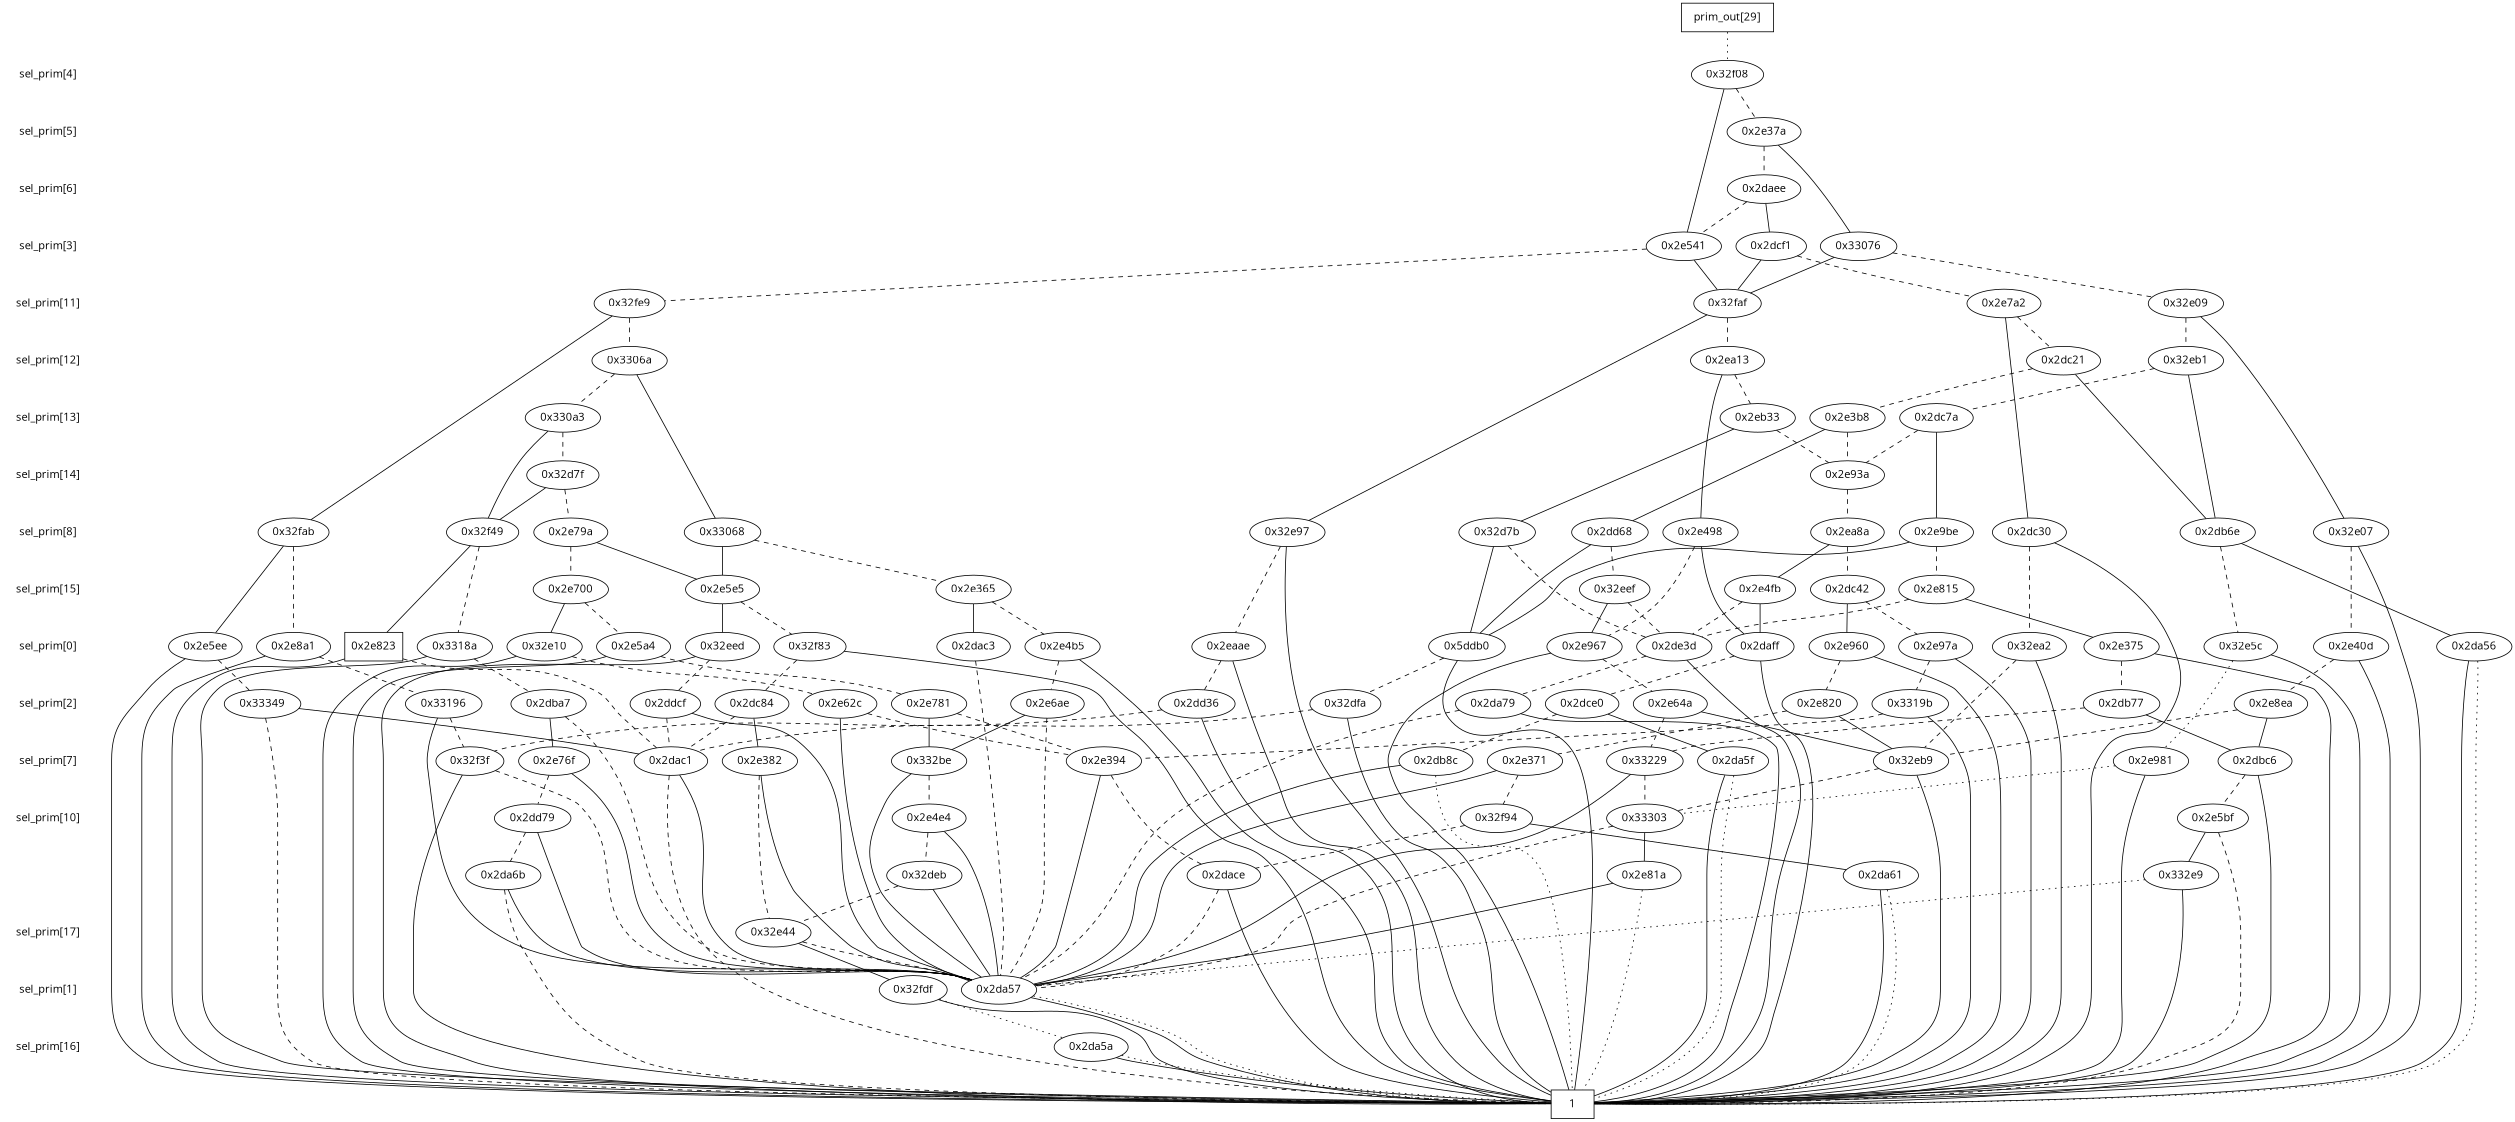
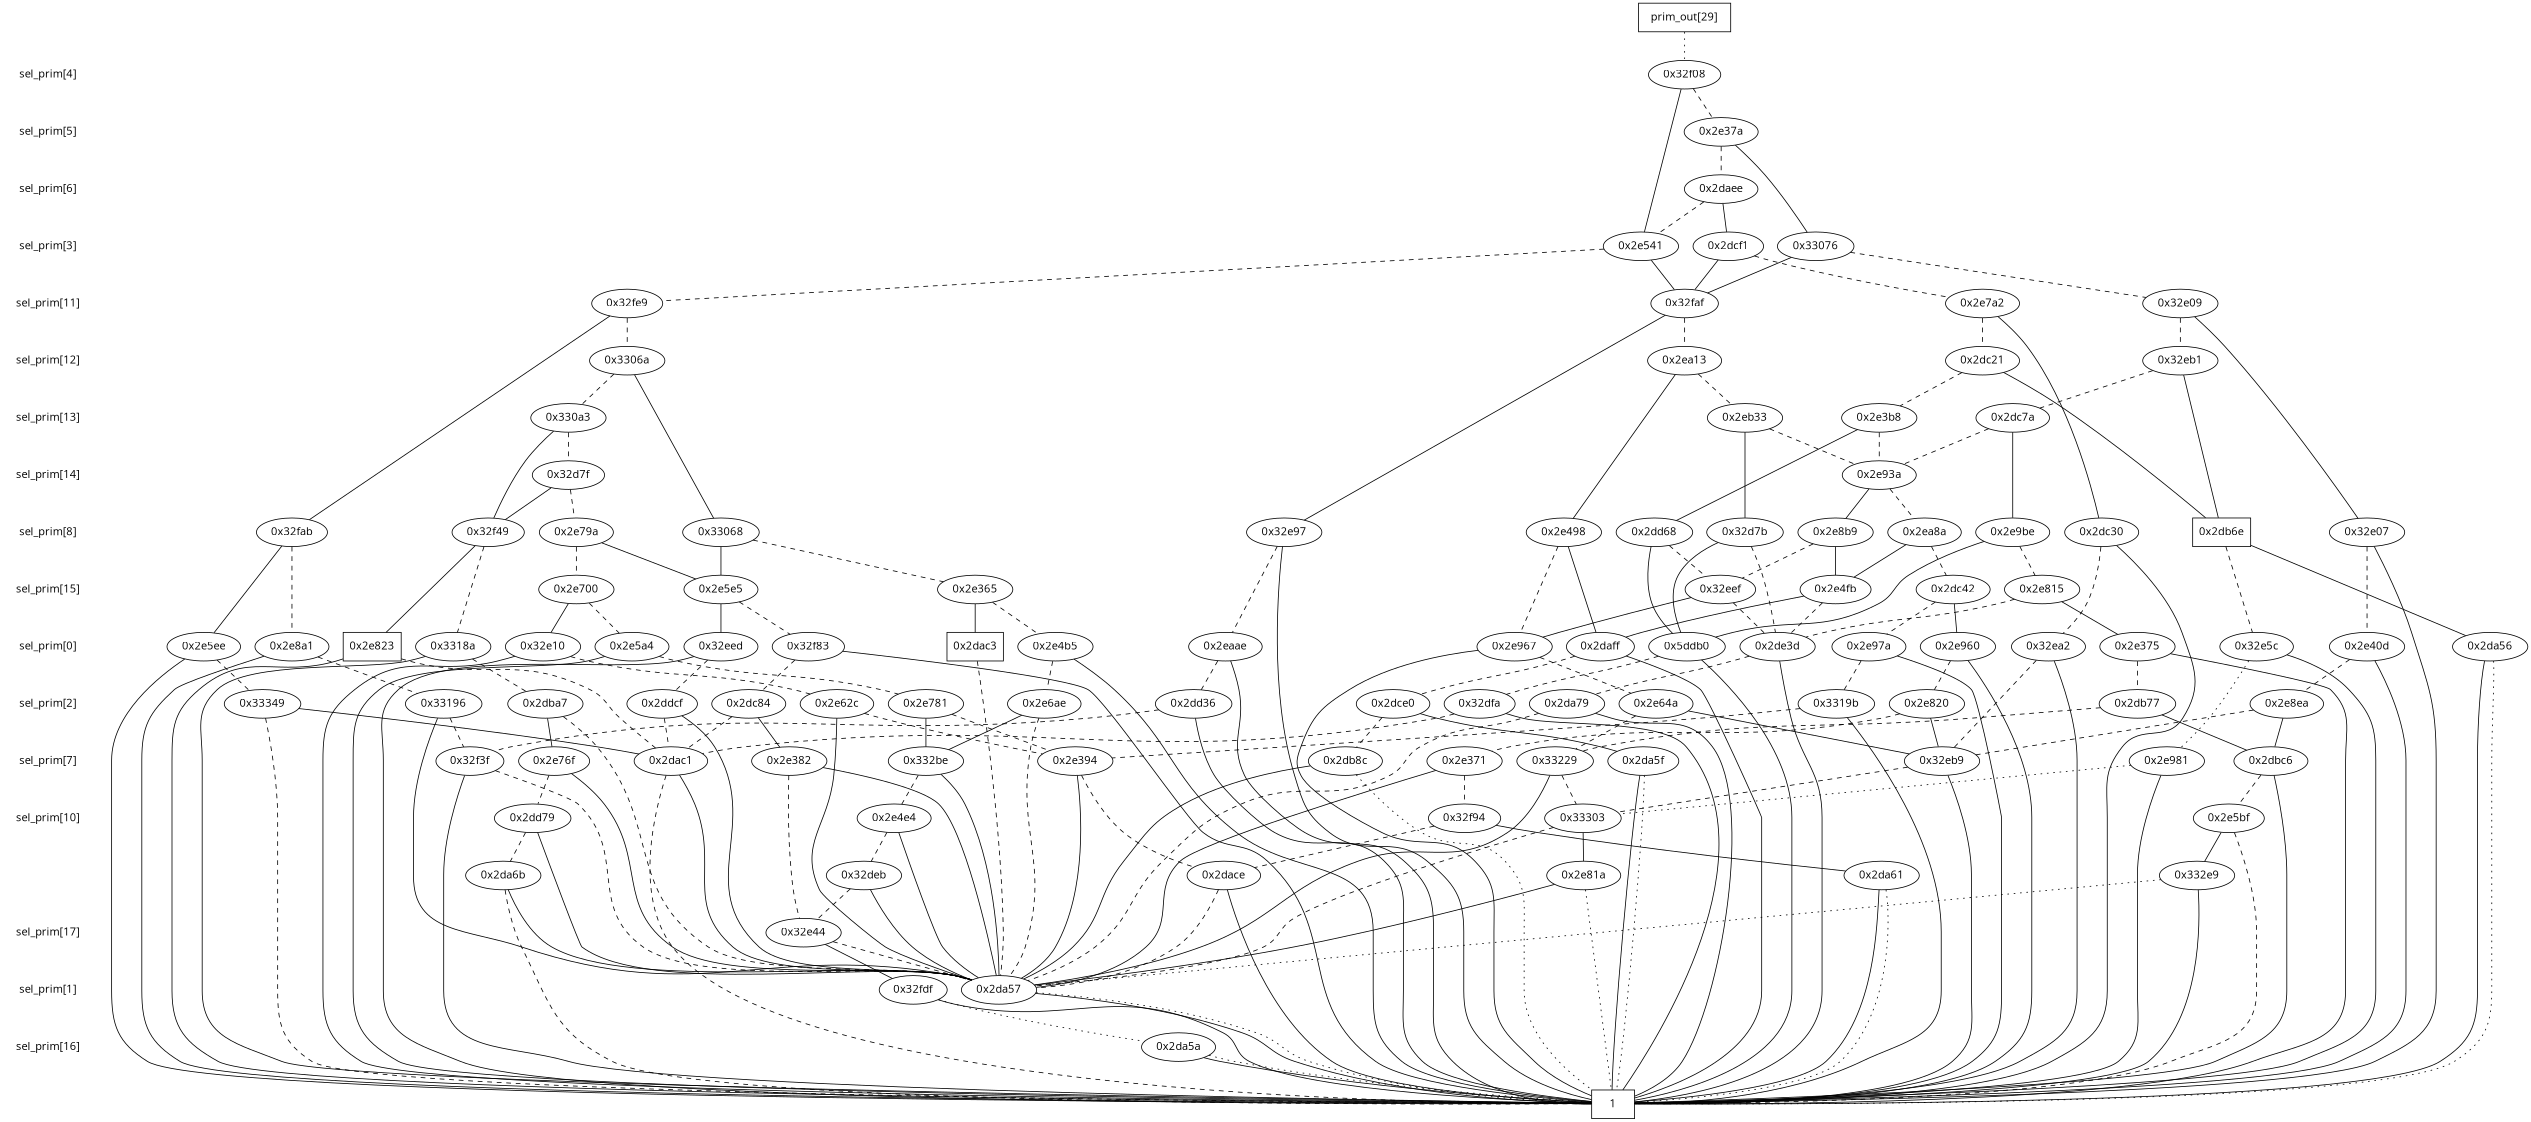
none -> (1836, 532)
(2218, 532) -> (2222, 532)
(974, 647) -> (975, 647)
